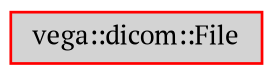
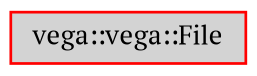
(136, 38) -> (128, 38)
